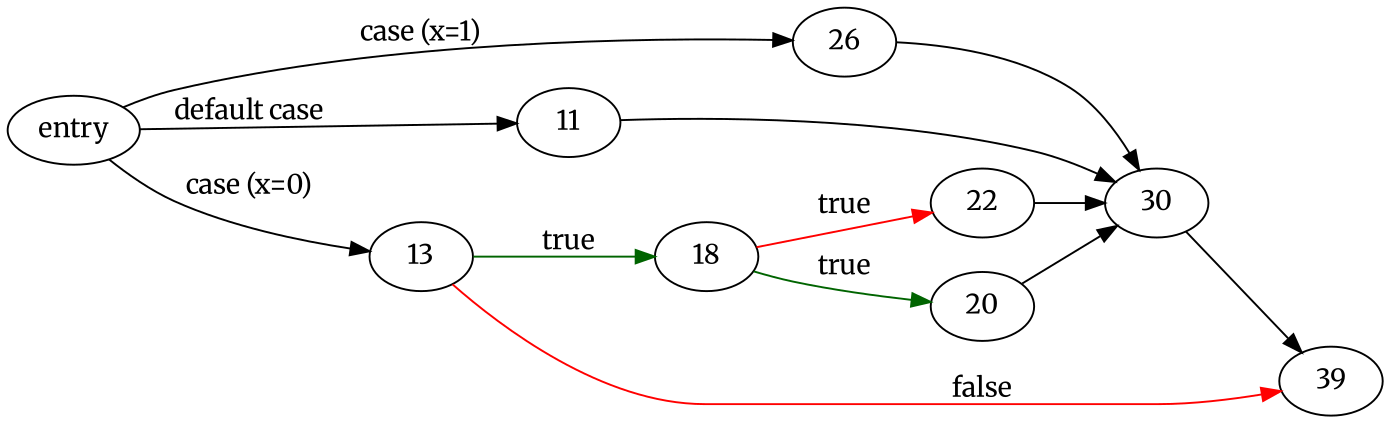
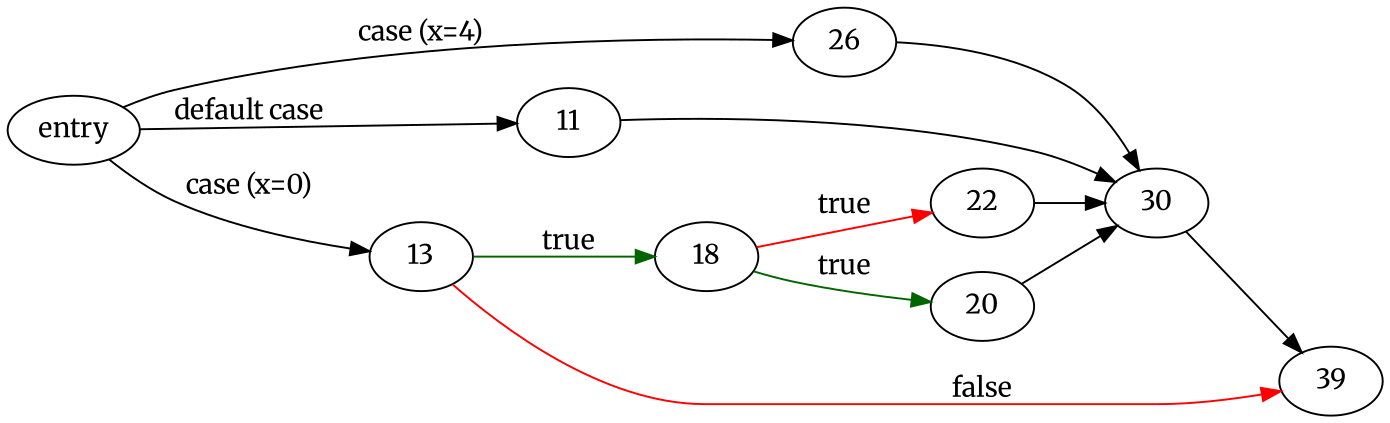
(421, 34) -> (421, 34)
